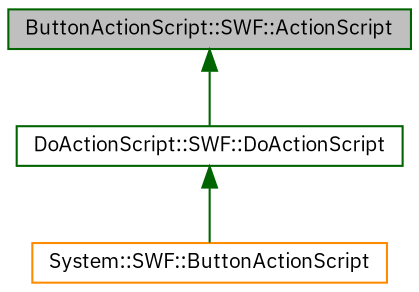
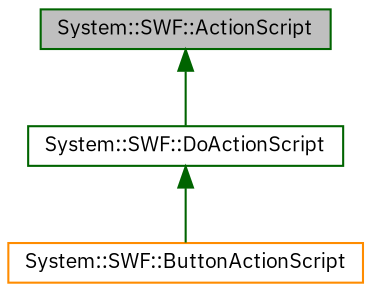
(210, 29) -> (186, 29)
(210, 146) -> (186, 146)
